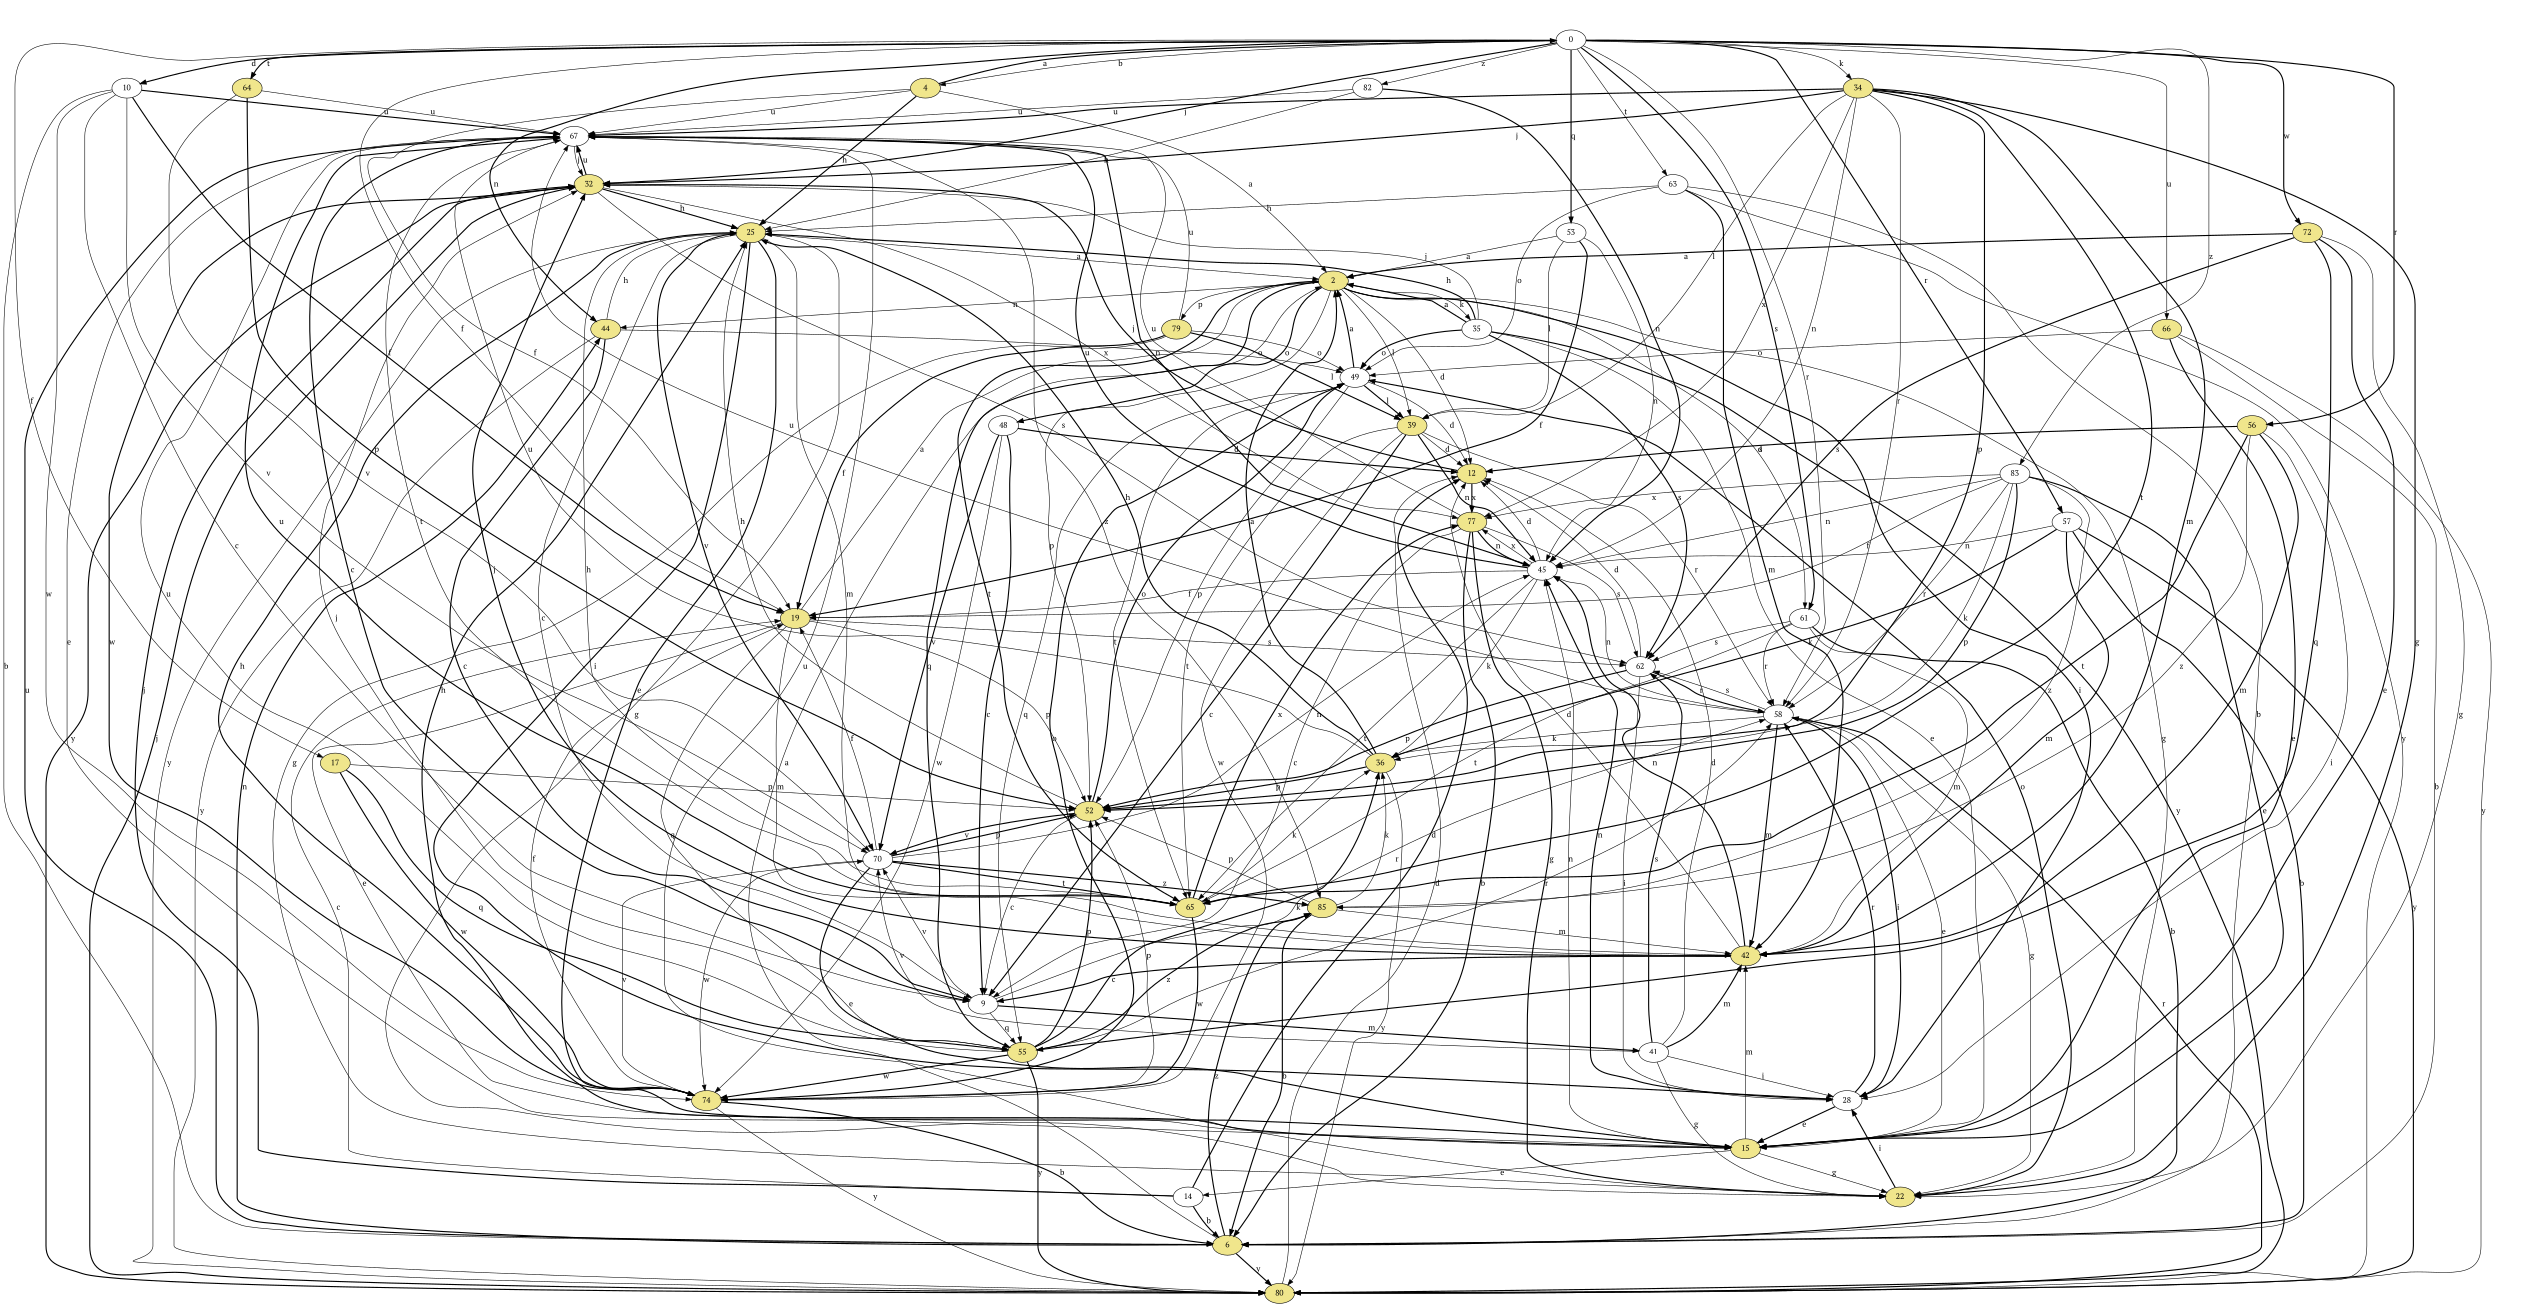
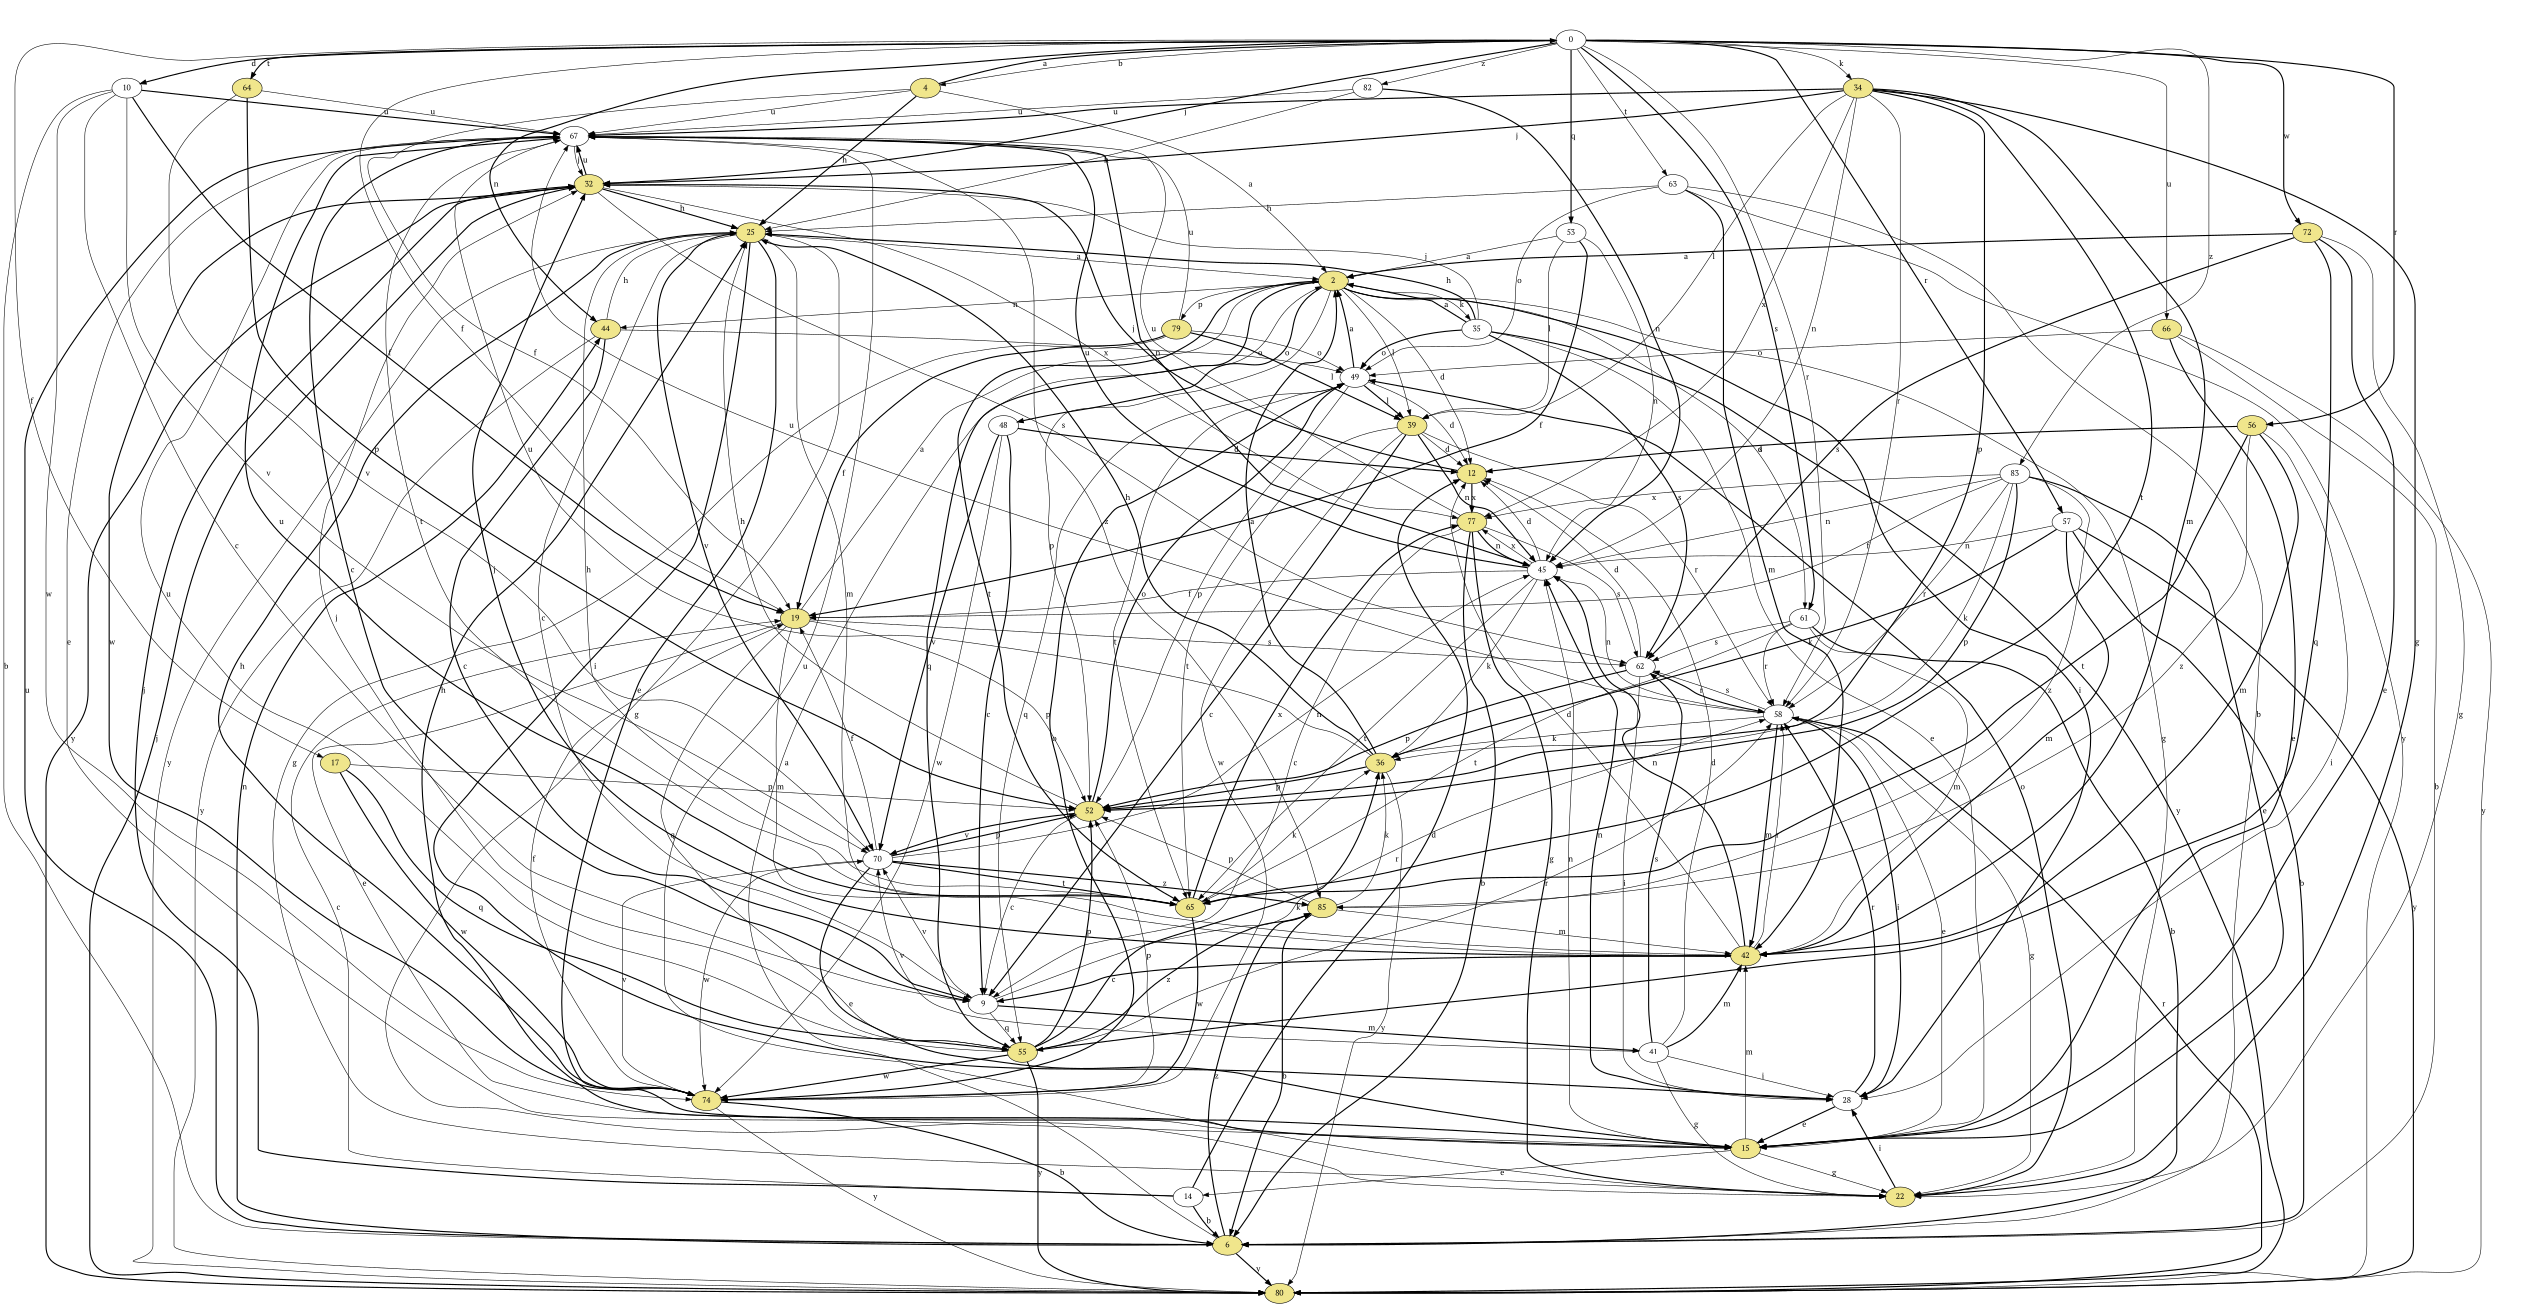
none -> (1775, 840)
(1439, 841) -> none
